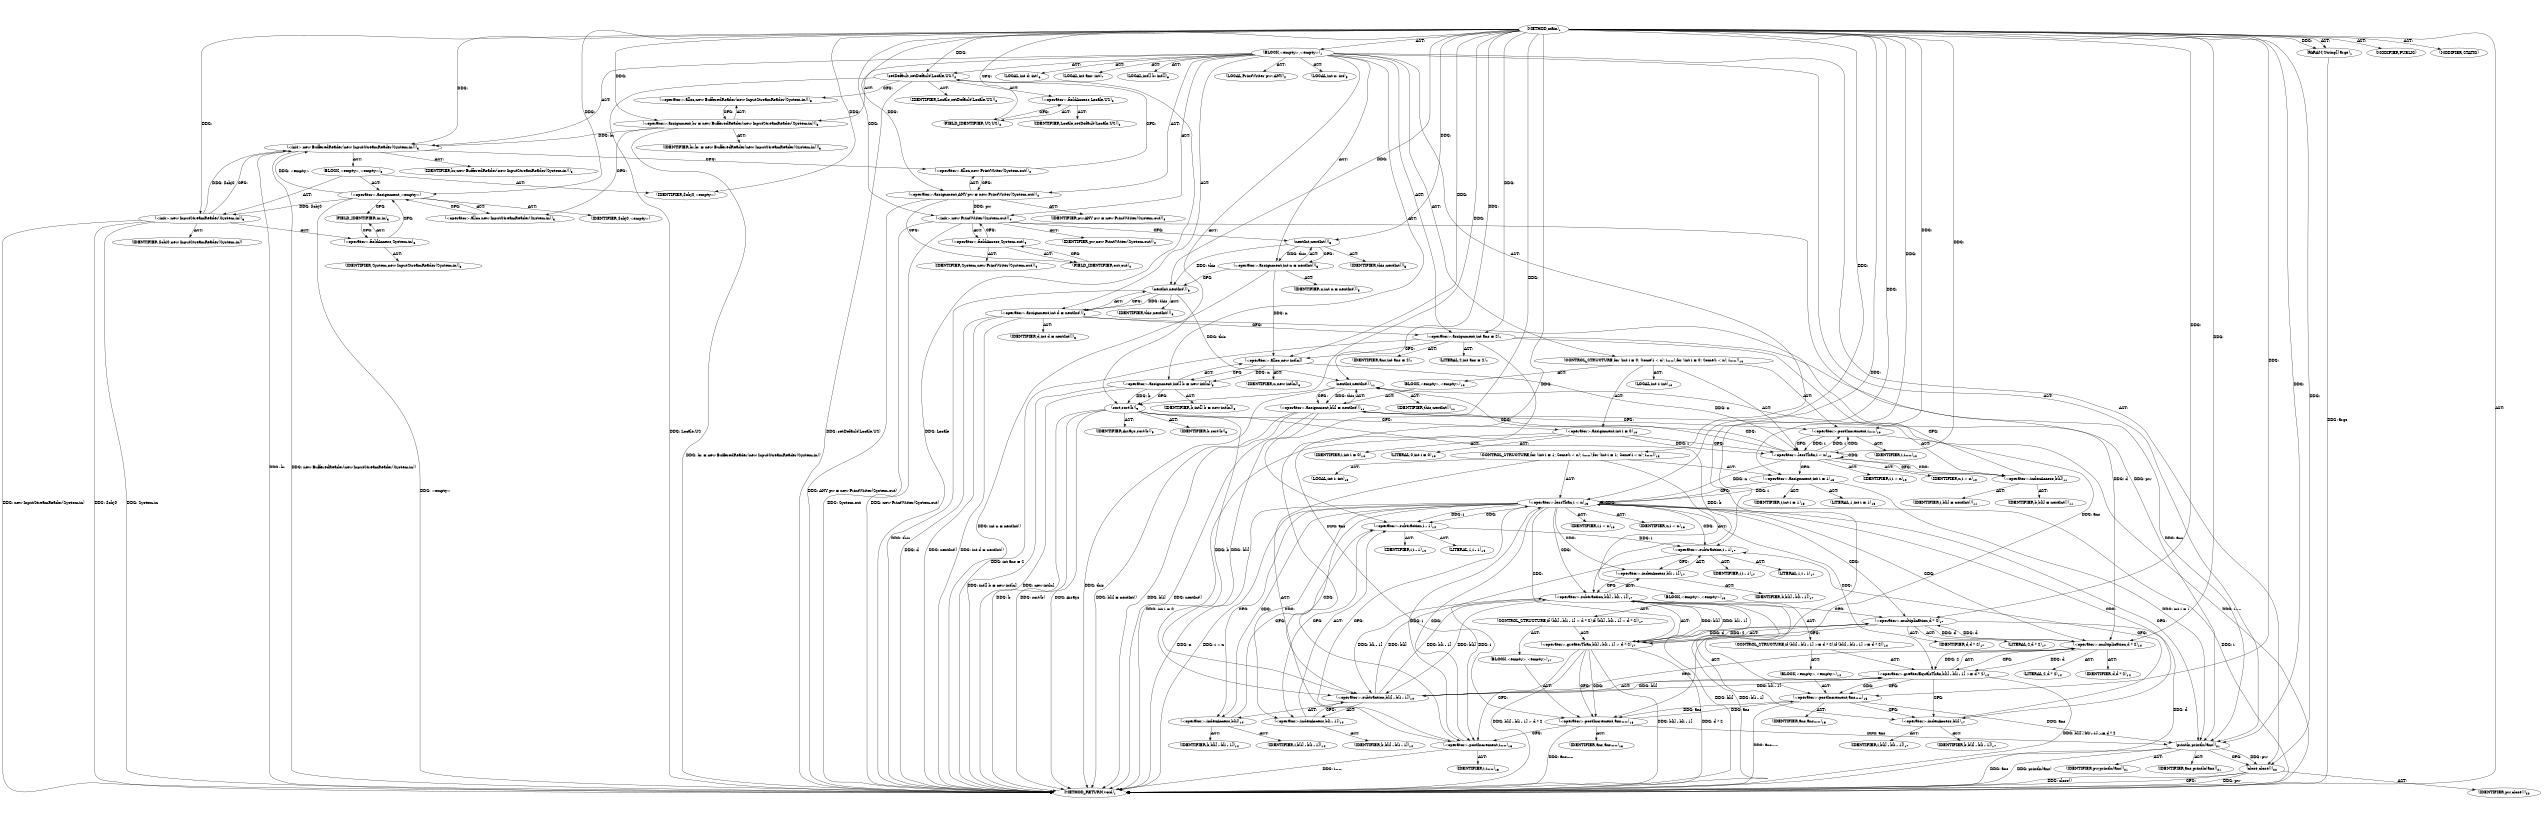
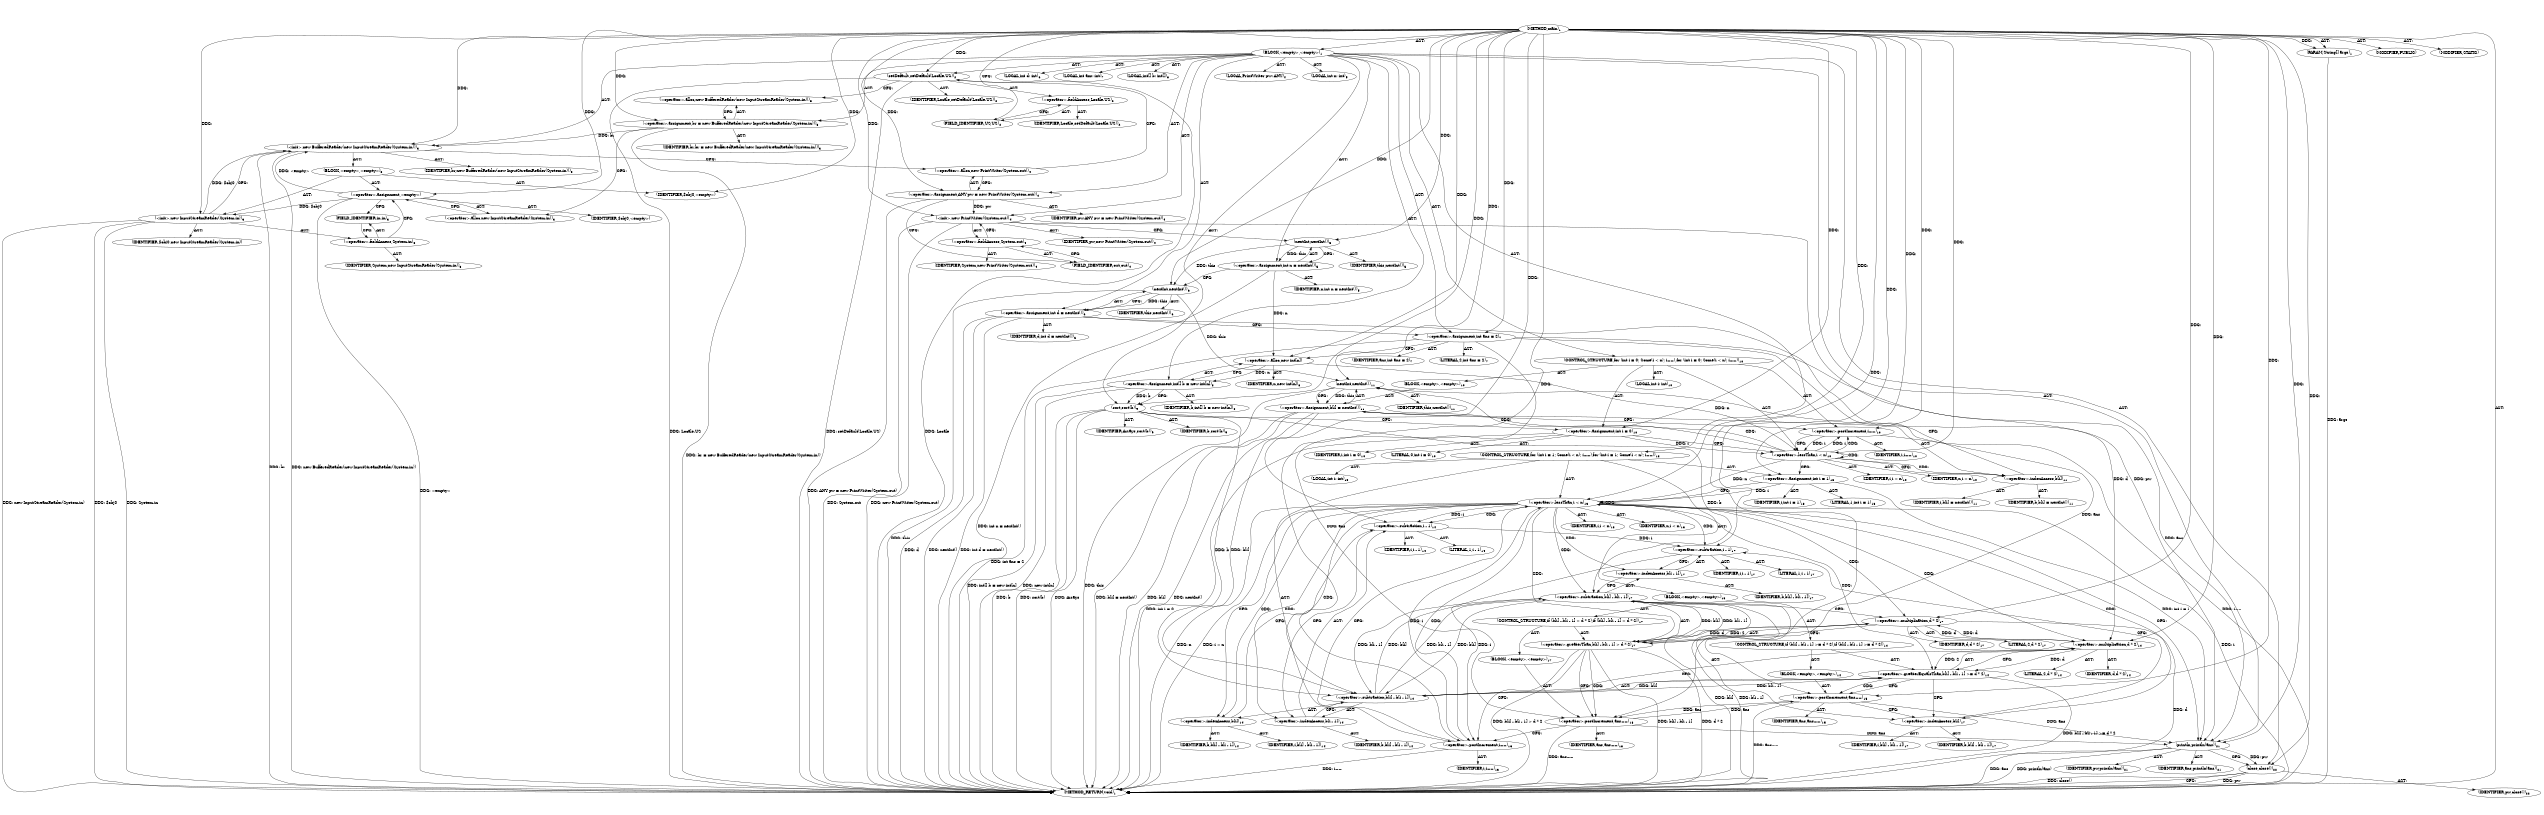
(874, 124) -> (874, 124)
none -> (1829, 172)
